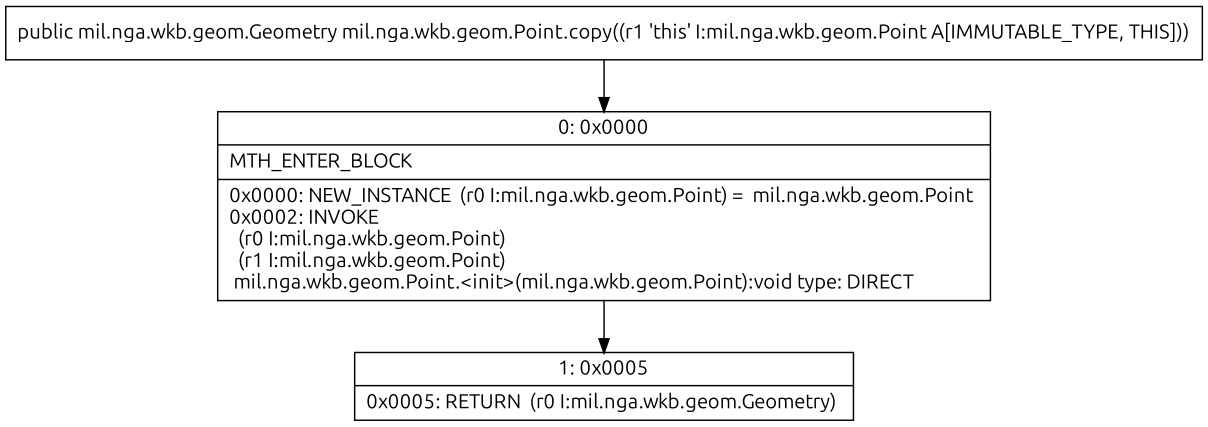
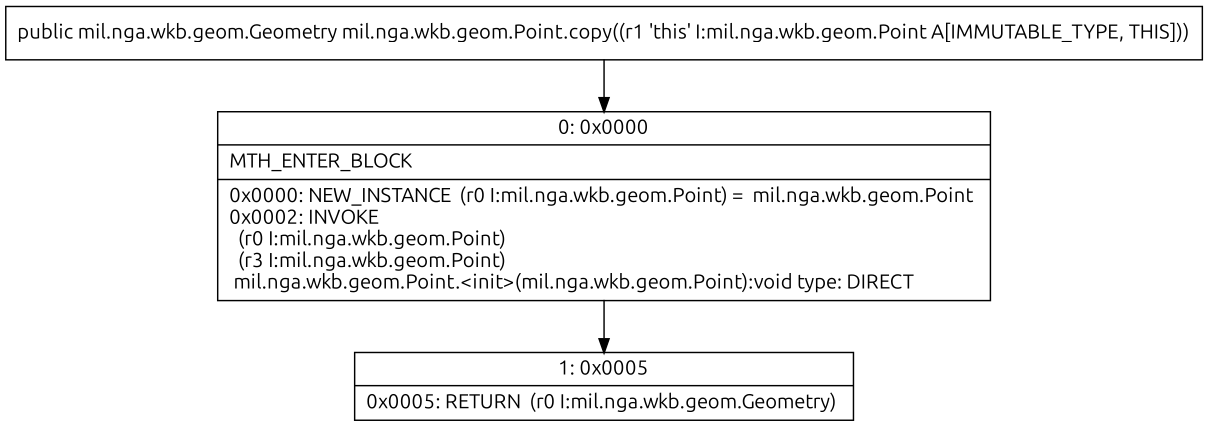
(368, 261) -> (368, 261)
